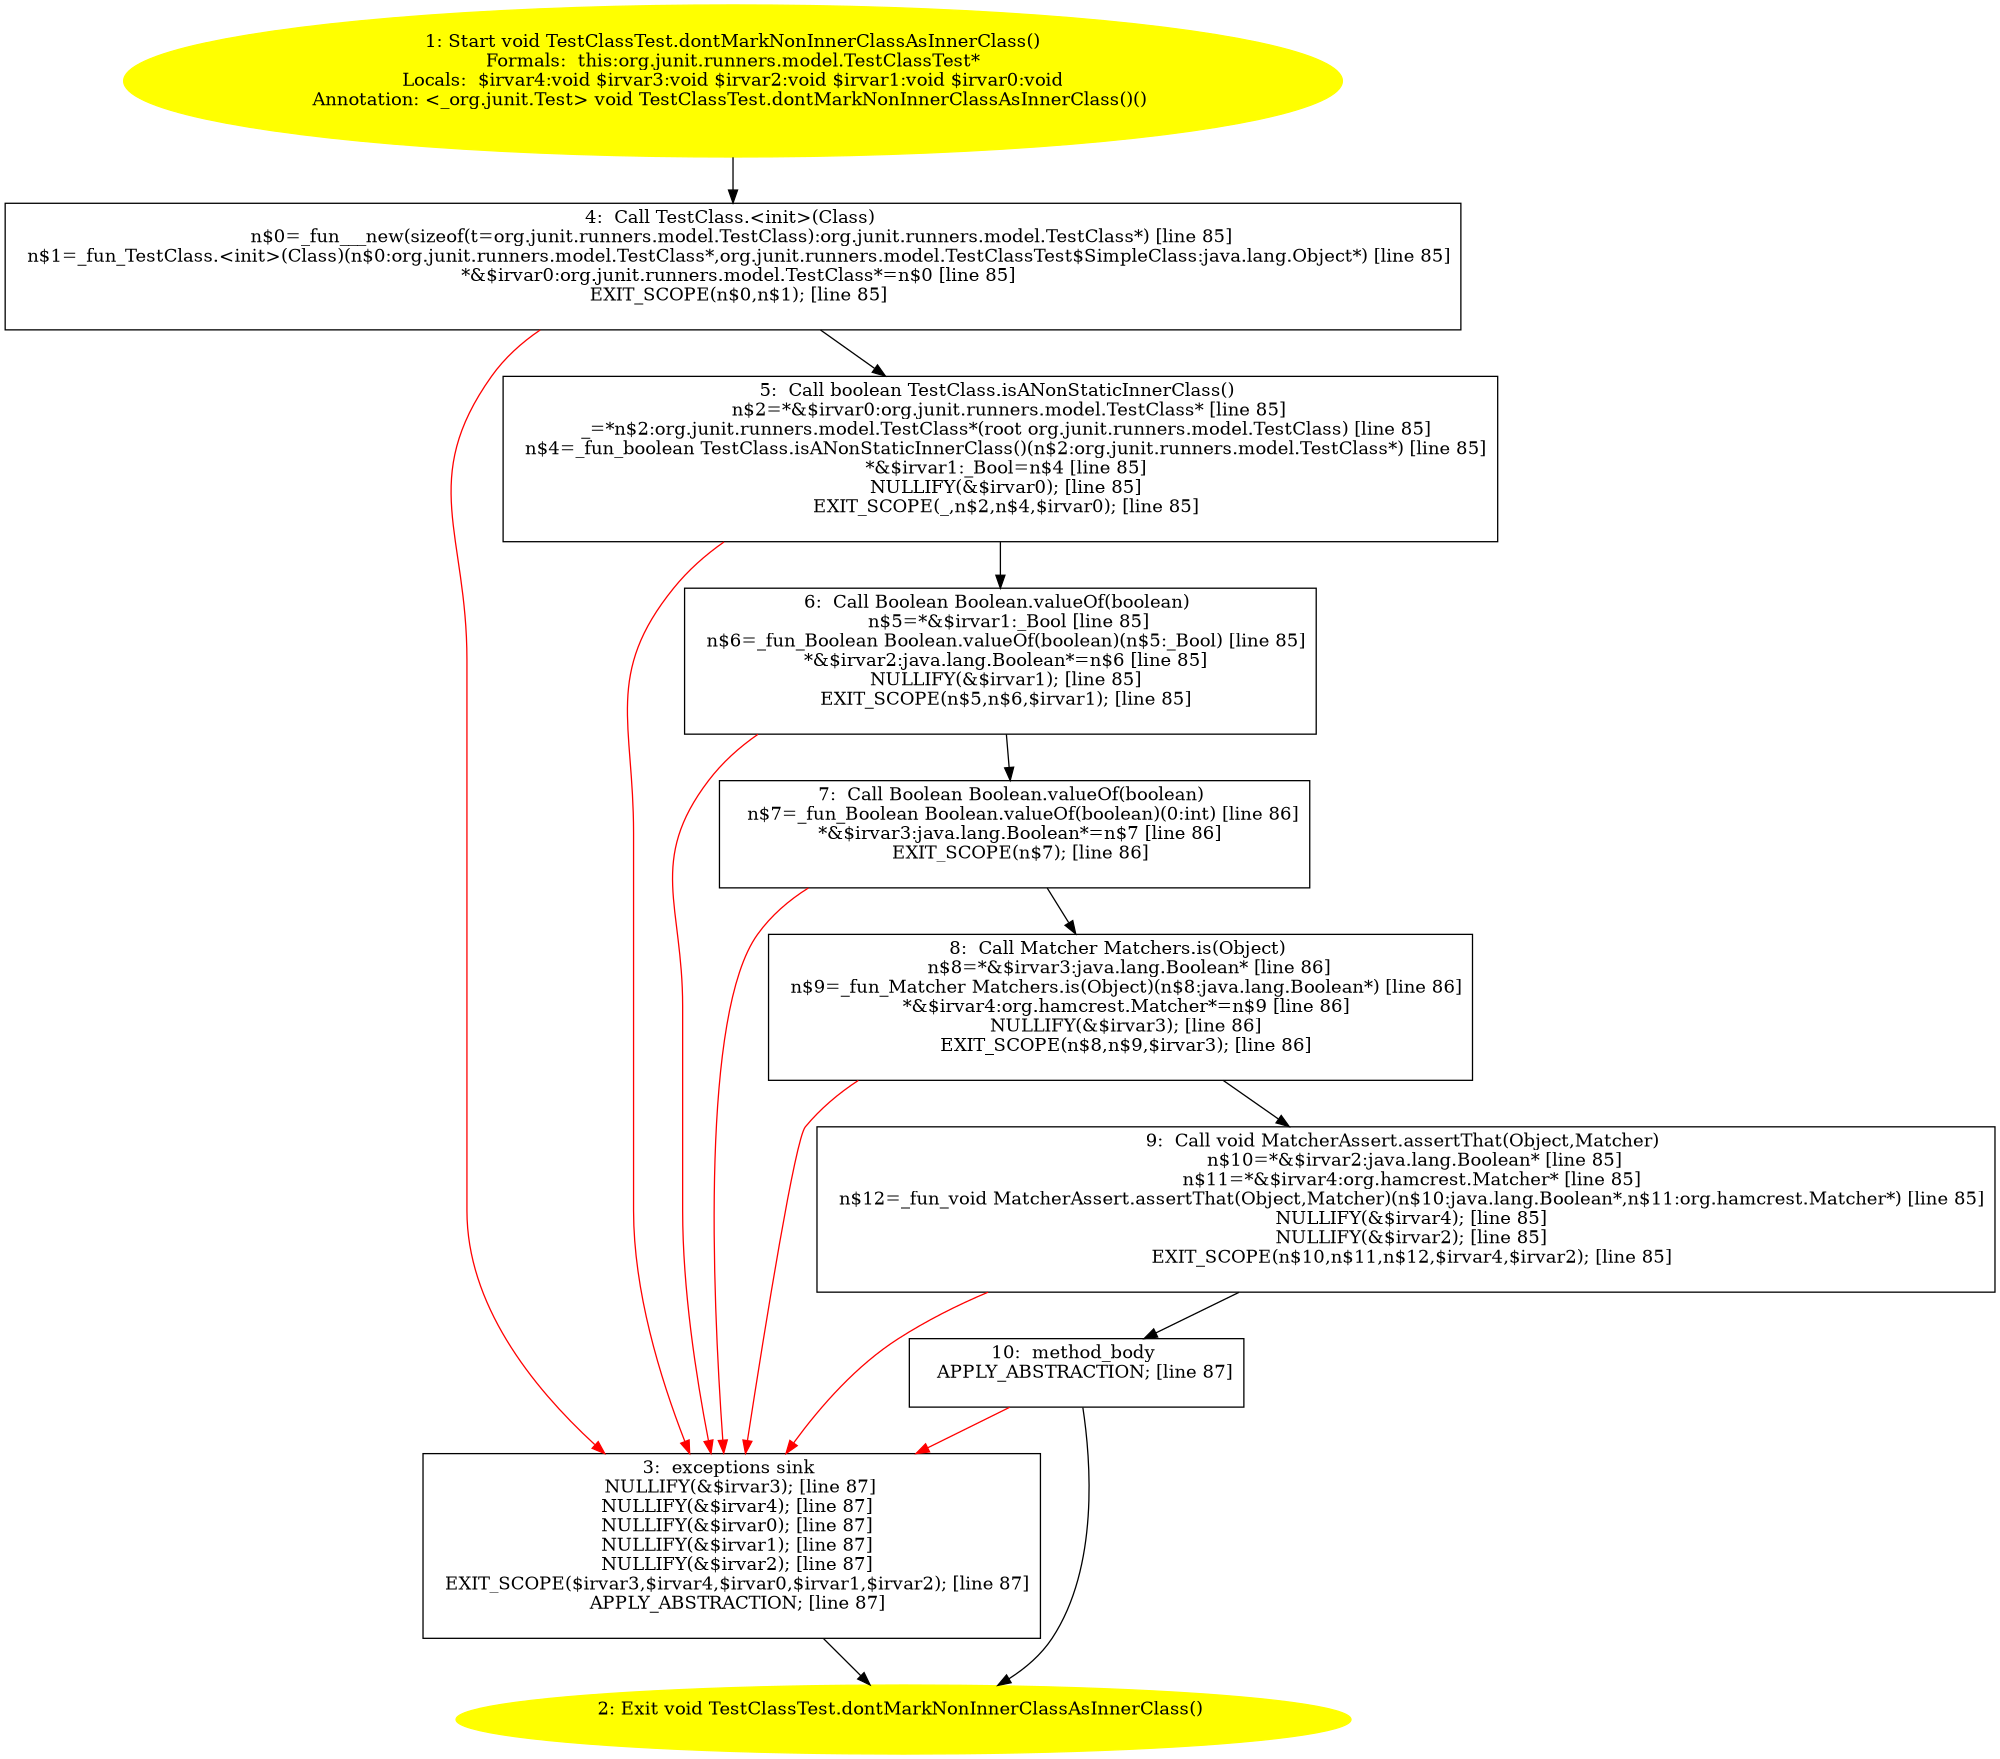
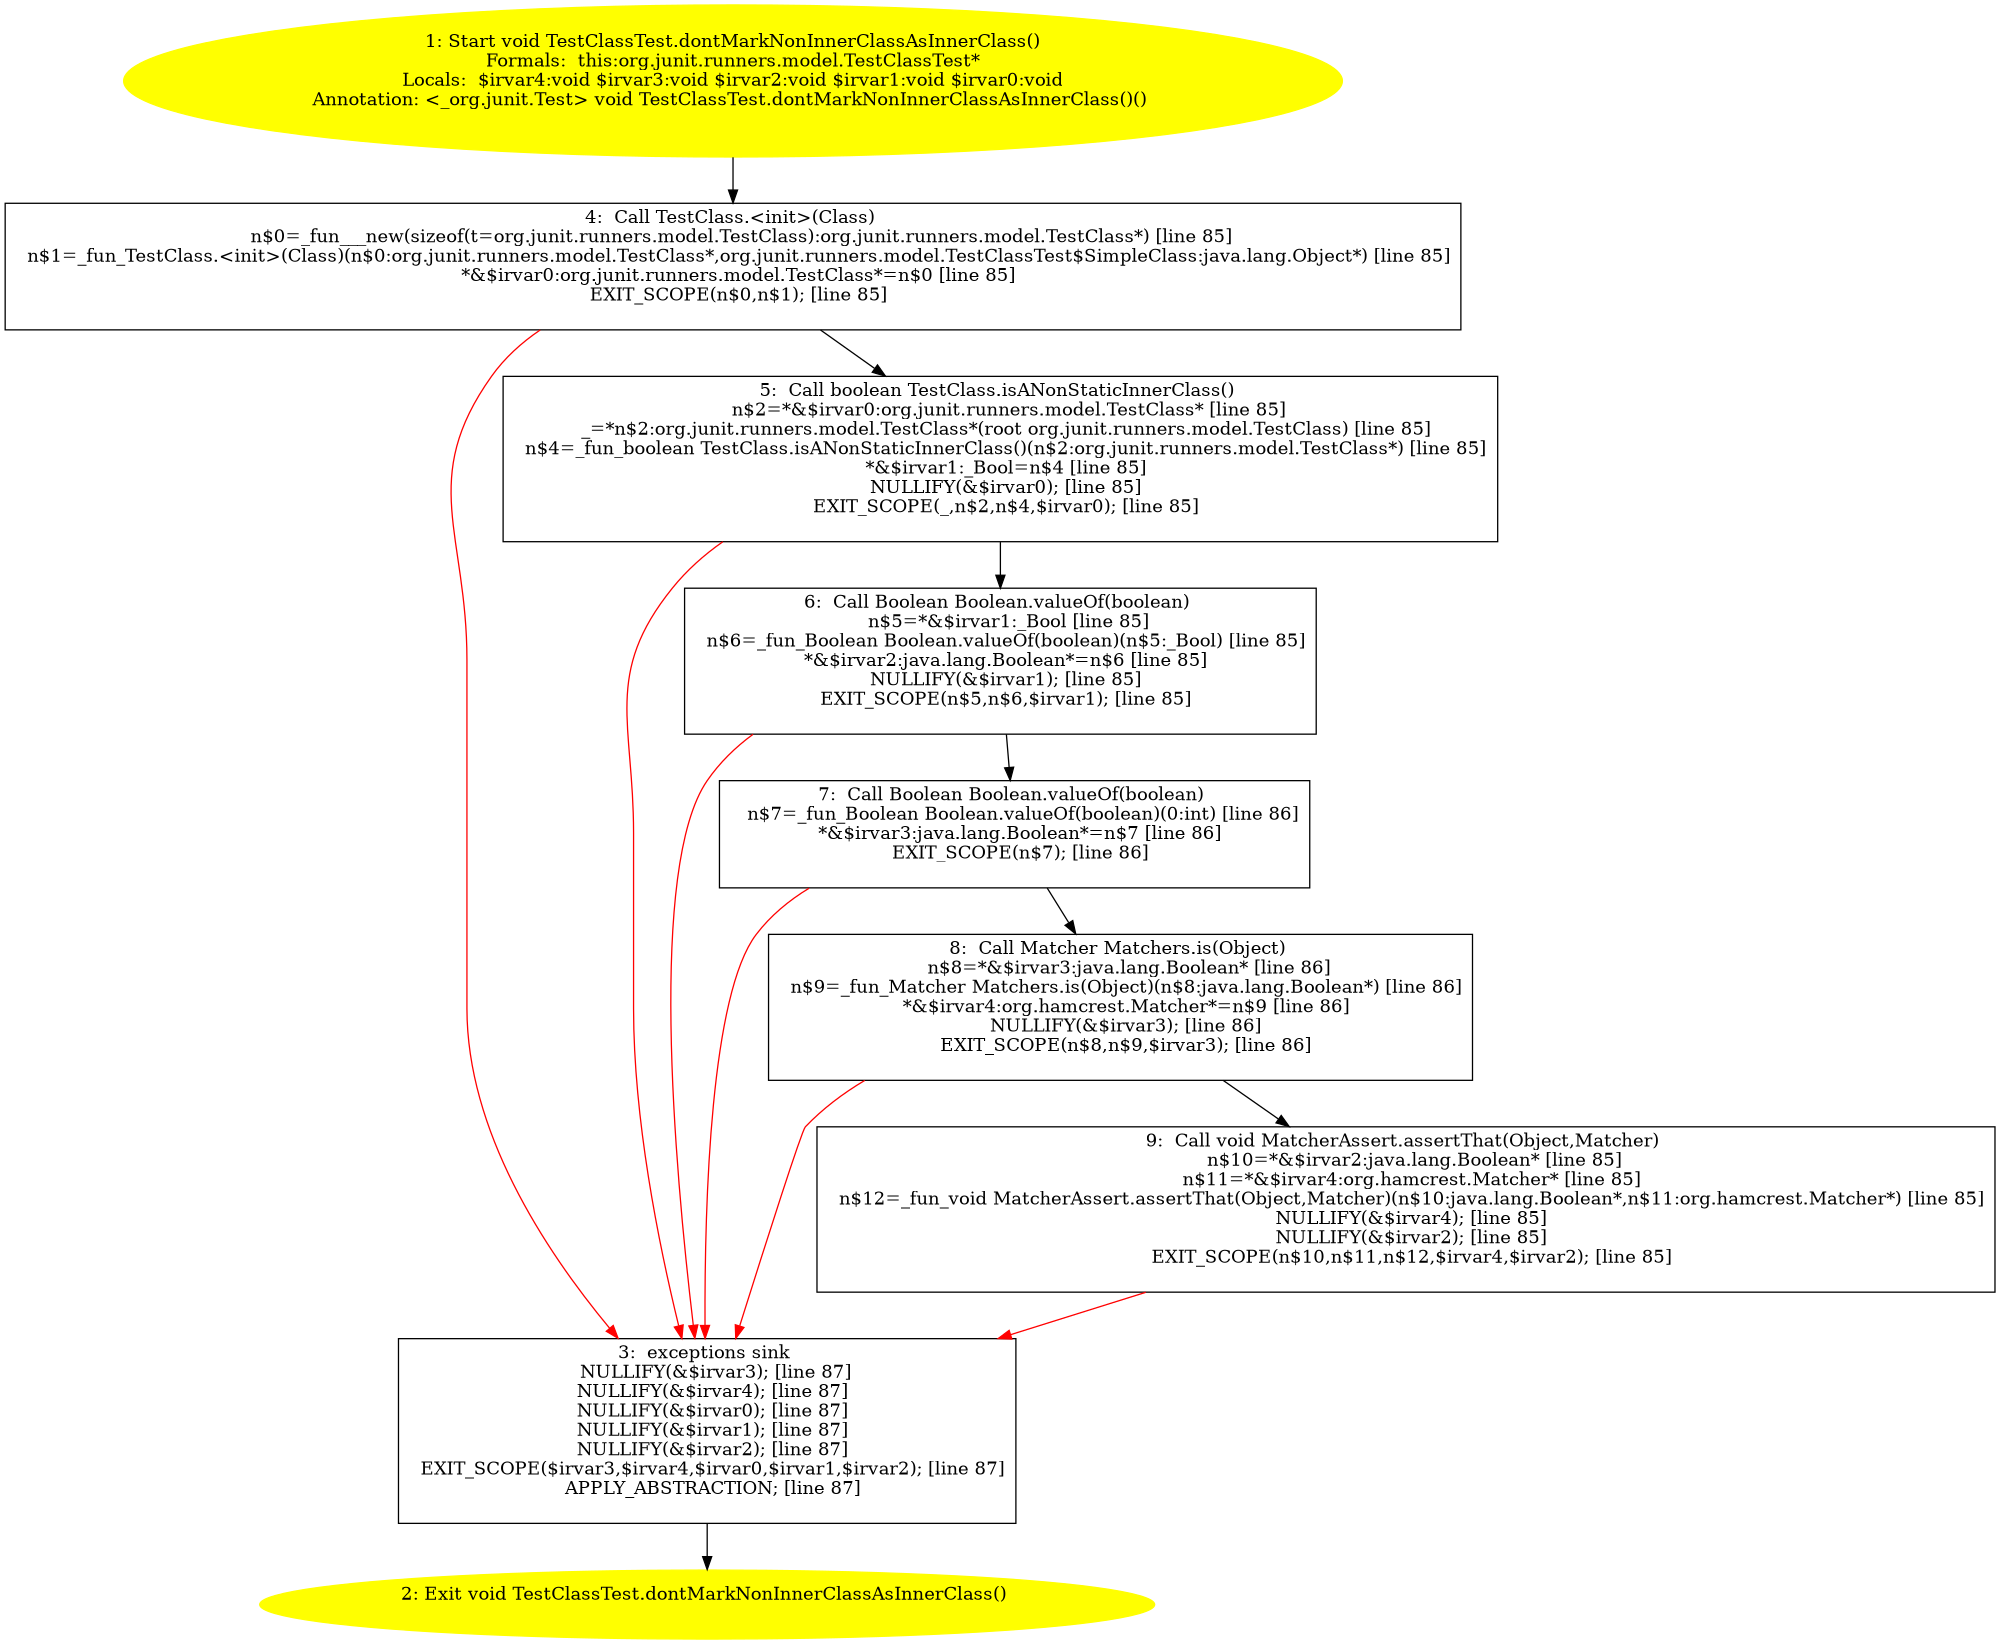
(1077, 1373) -> none
